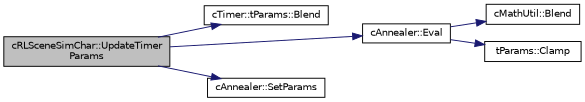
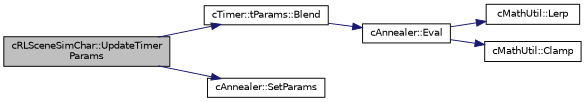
(533, 14) -> (533, 14)
(261, 42) -> (340, 25)
(533, 52) -> (533, 52)
